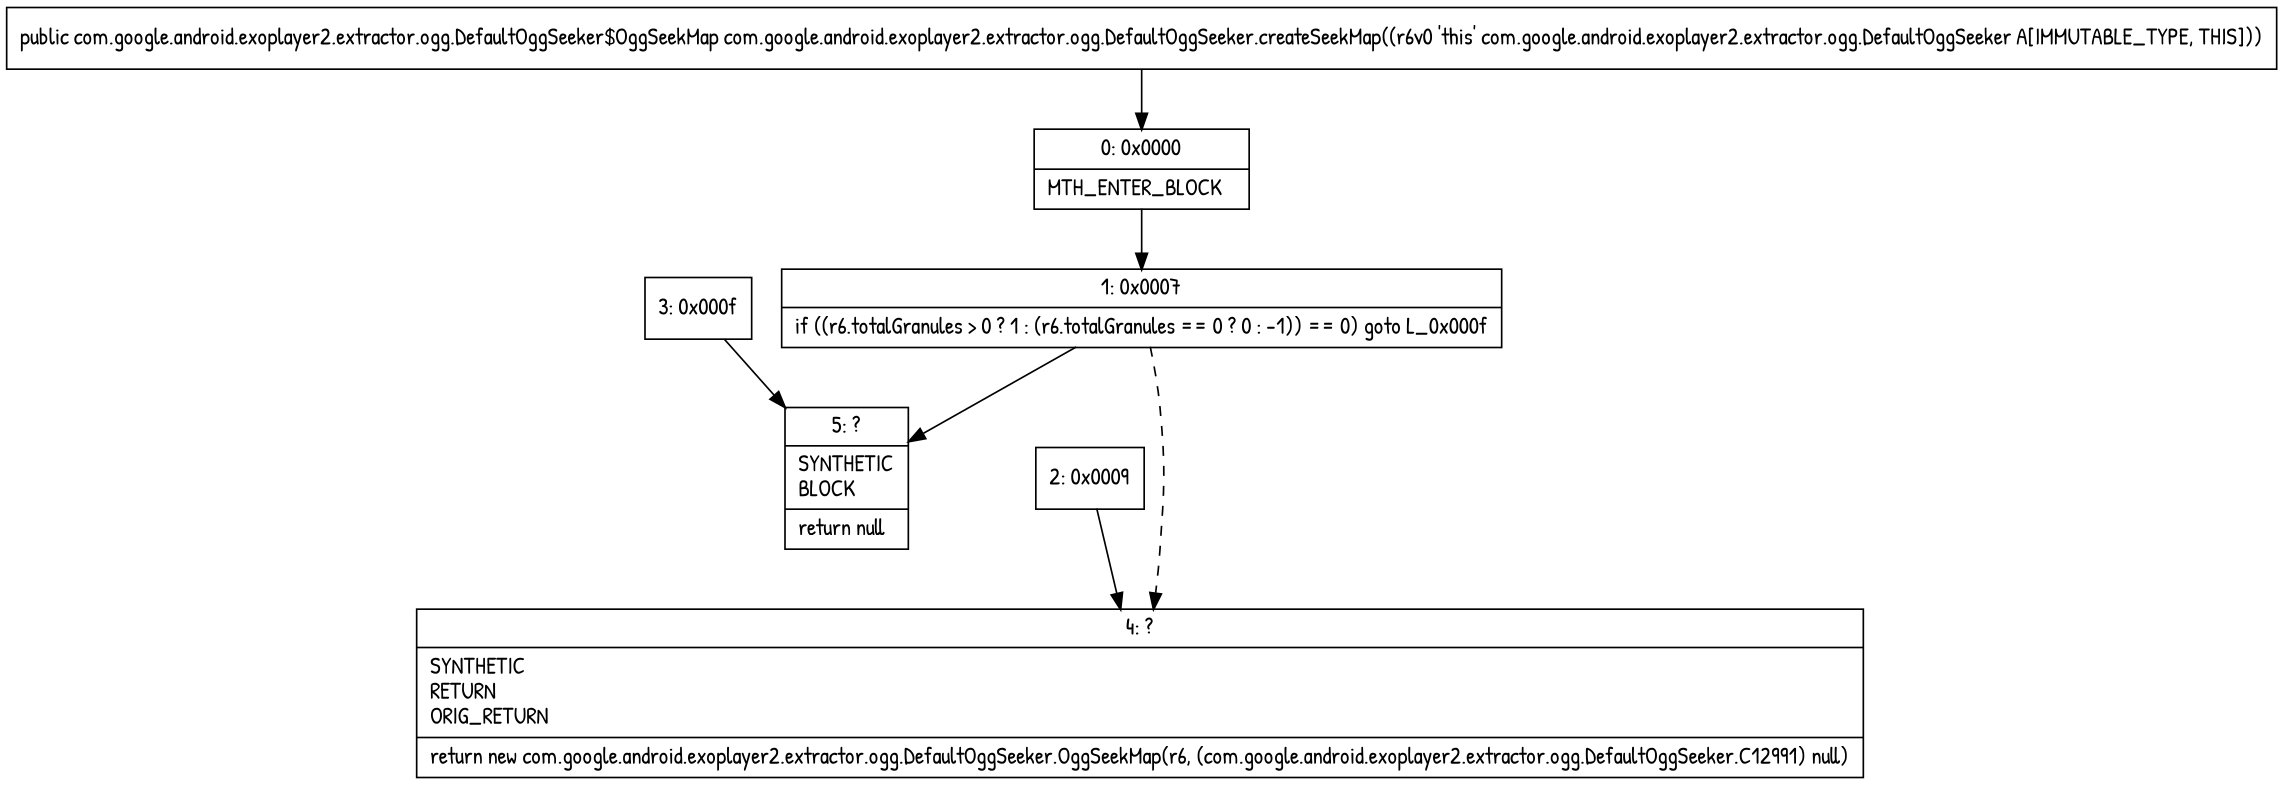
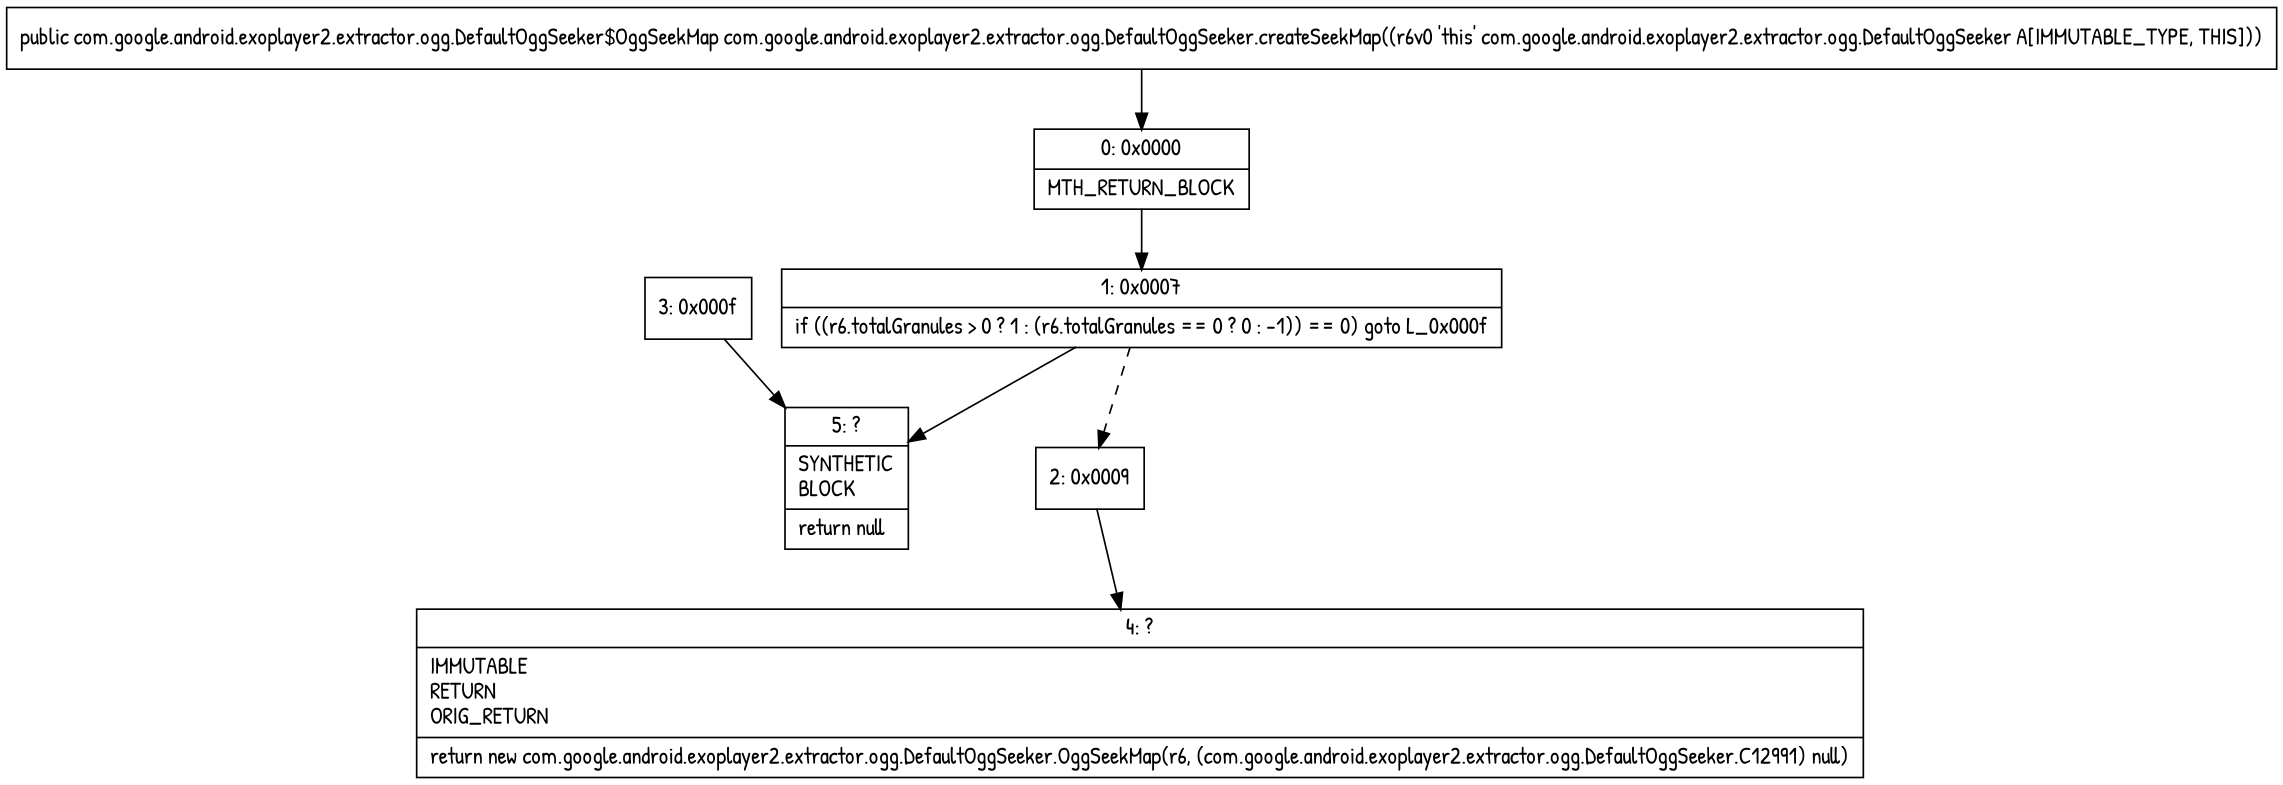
(1136, 188) -> (1142, 188)
(1164, 470) -> (1117, 389)
(478, 667) -> (479, 667)
